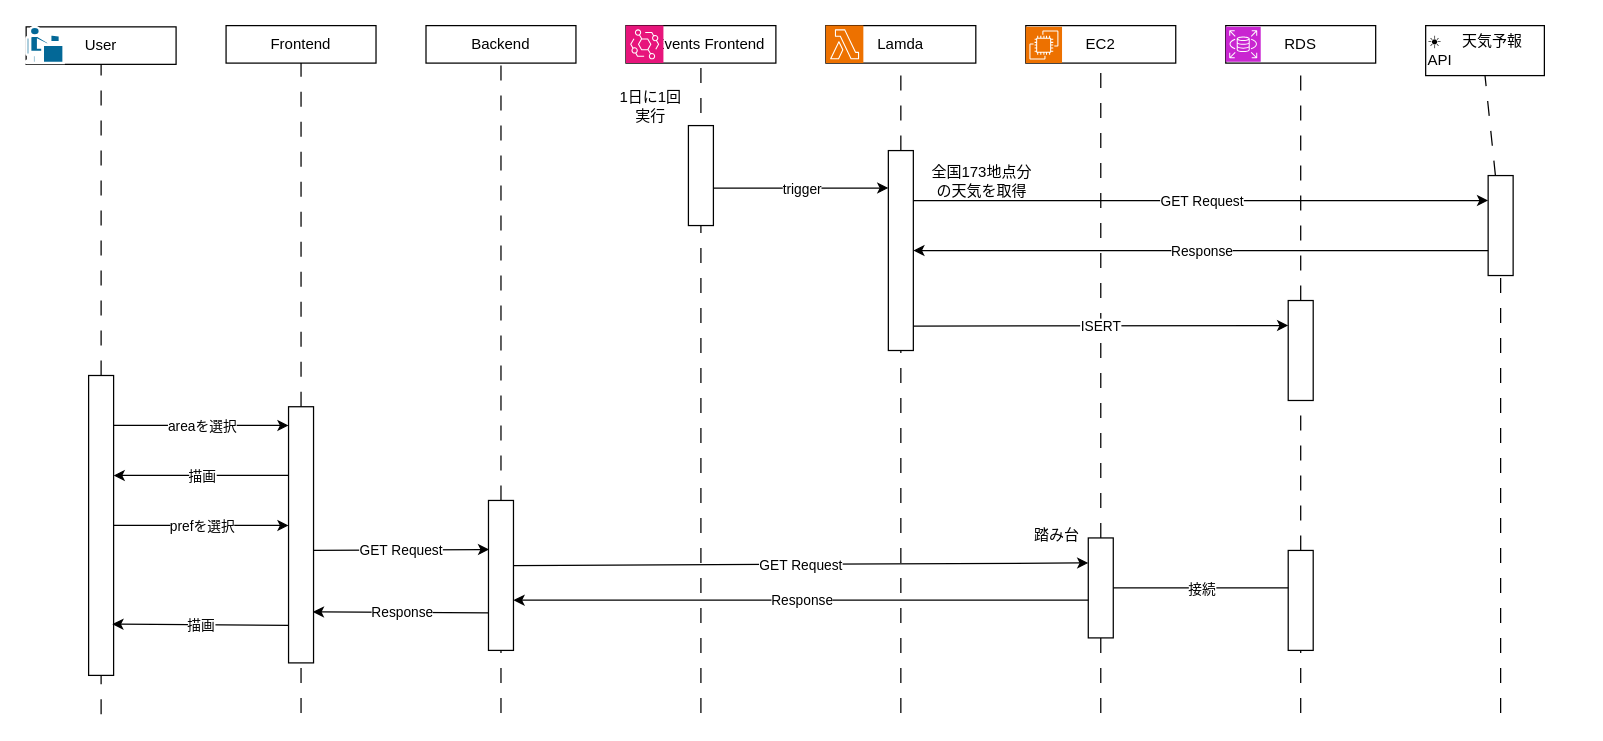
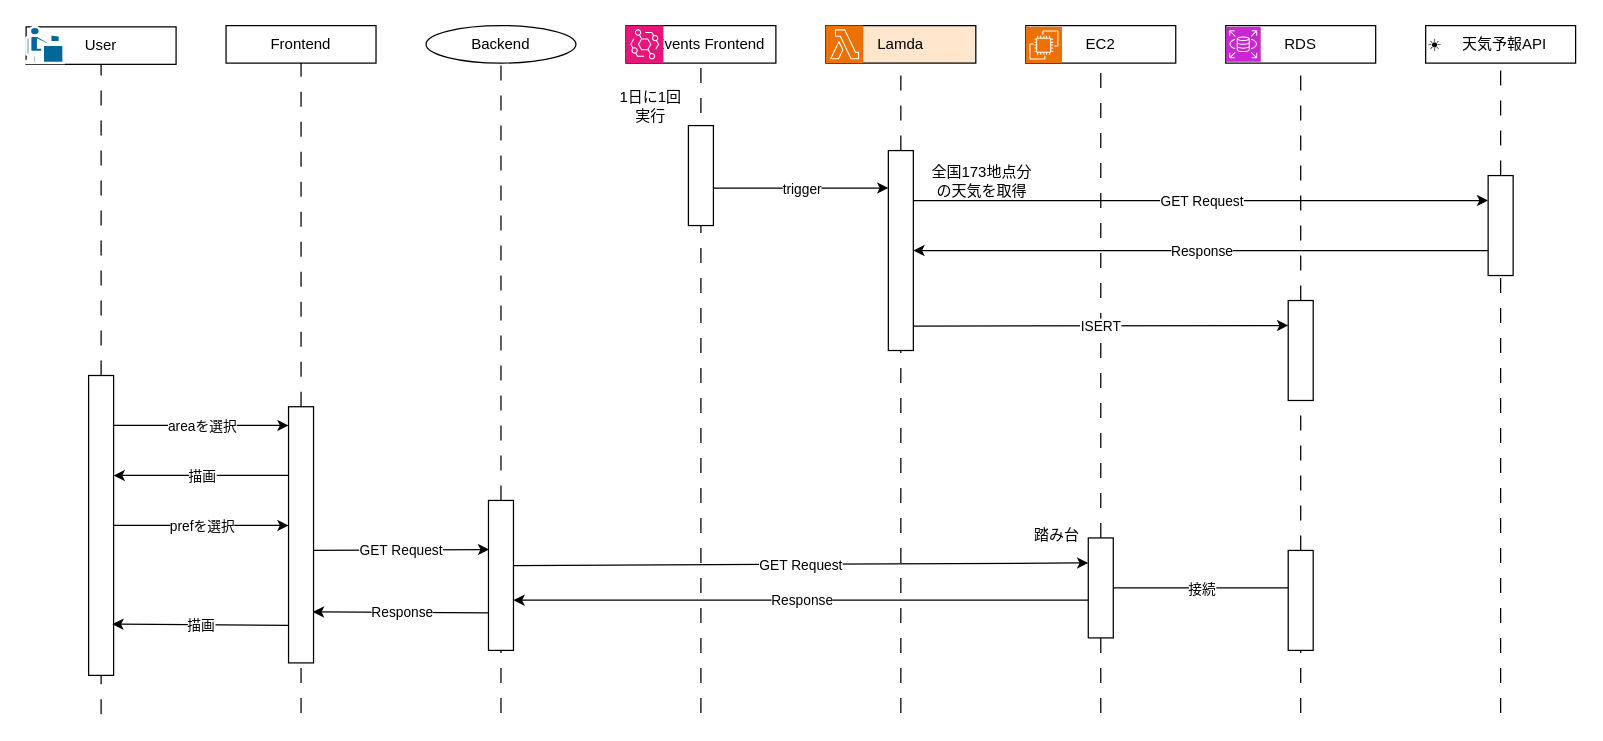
(501, 44) -> (501, 44)
(901, 44) -> (901, 44)
(1485, 51) -> (1501, 44)
